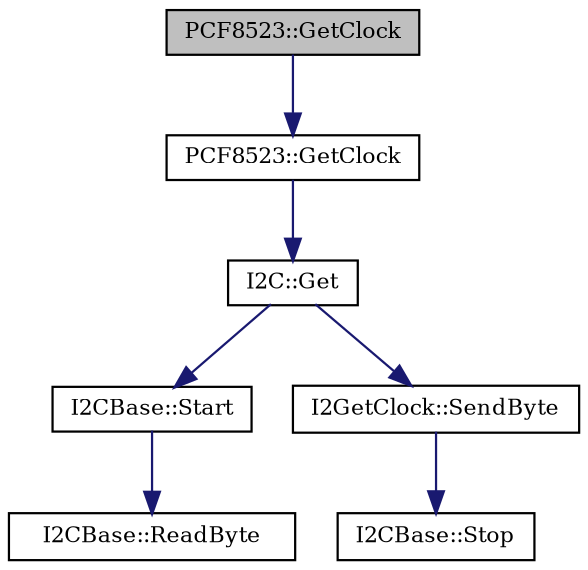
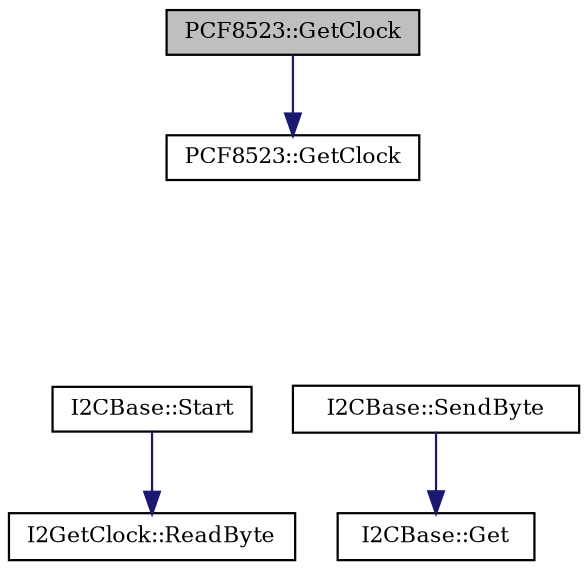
(293, 283) -> none
(436, 409) -> (436, 409)
(152, 537) -> (152, 537)
(436, 537) -> (436, 537)
